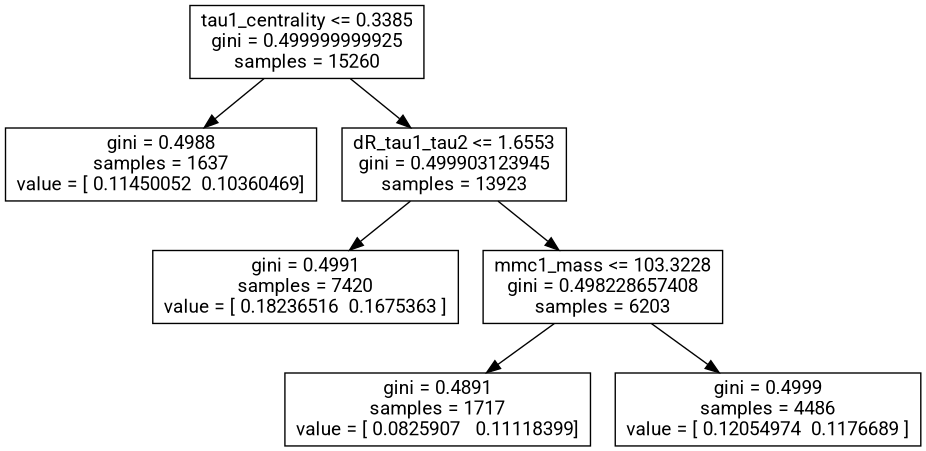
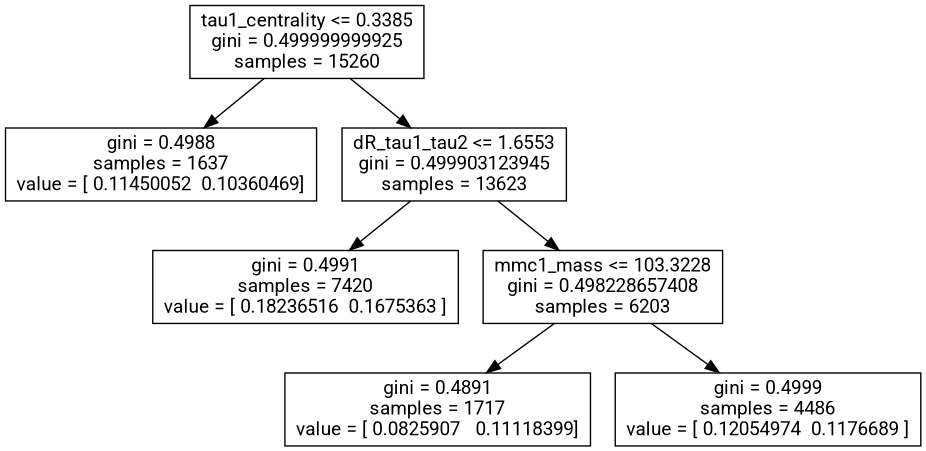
(454, 164) -> (454, 164)
